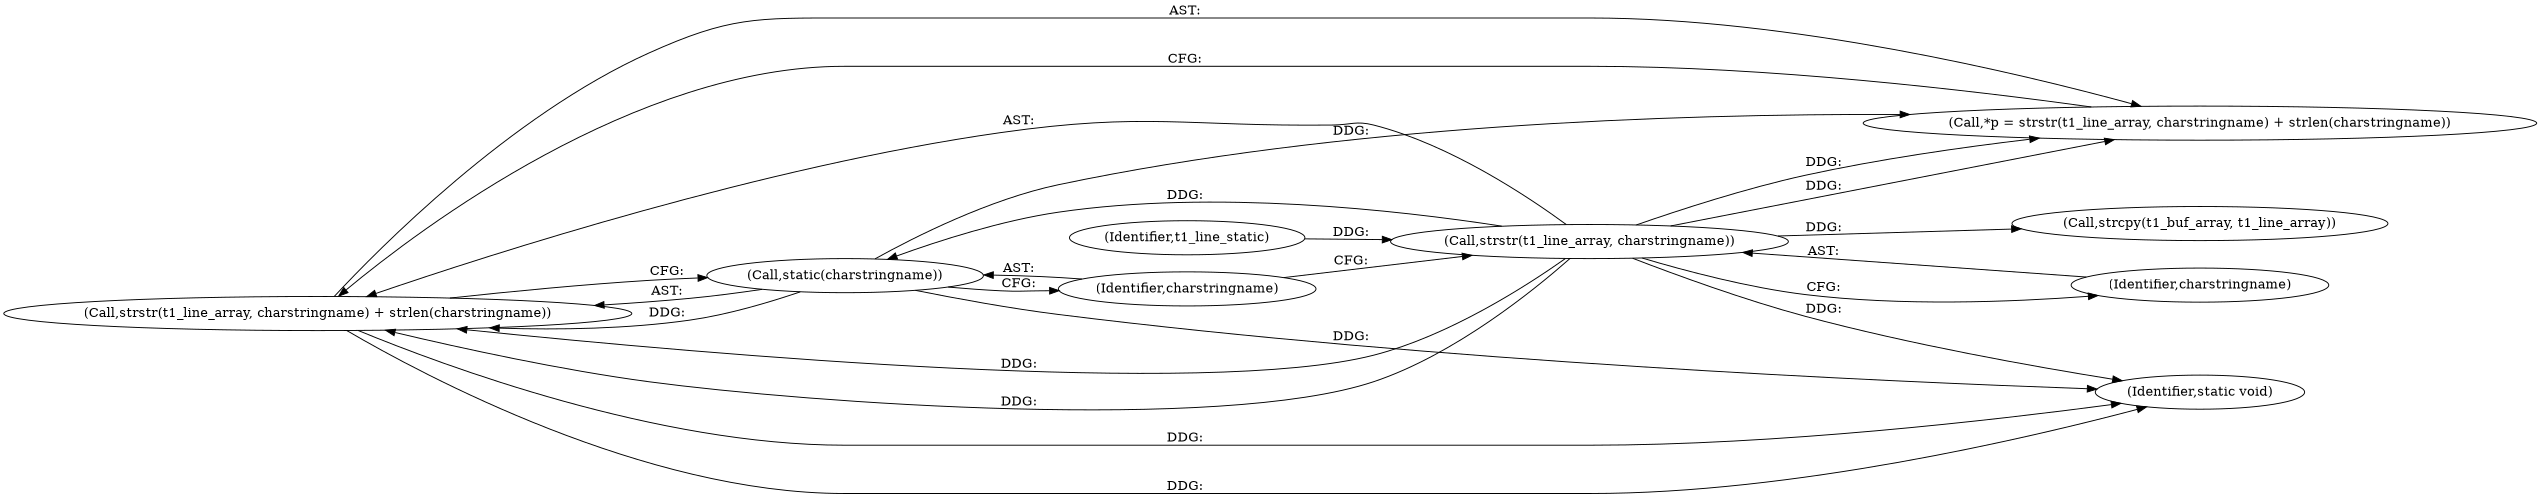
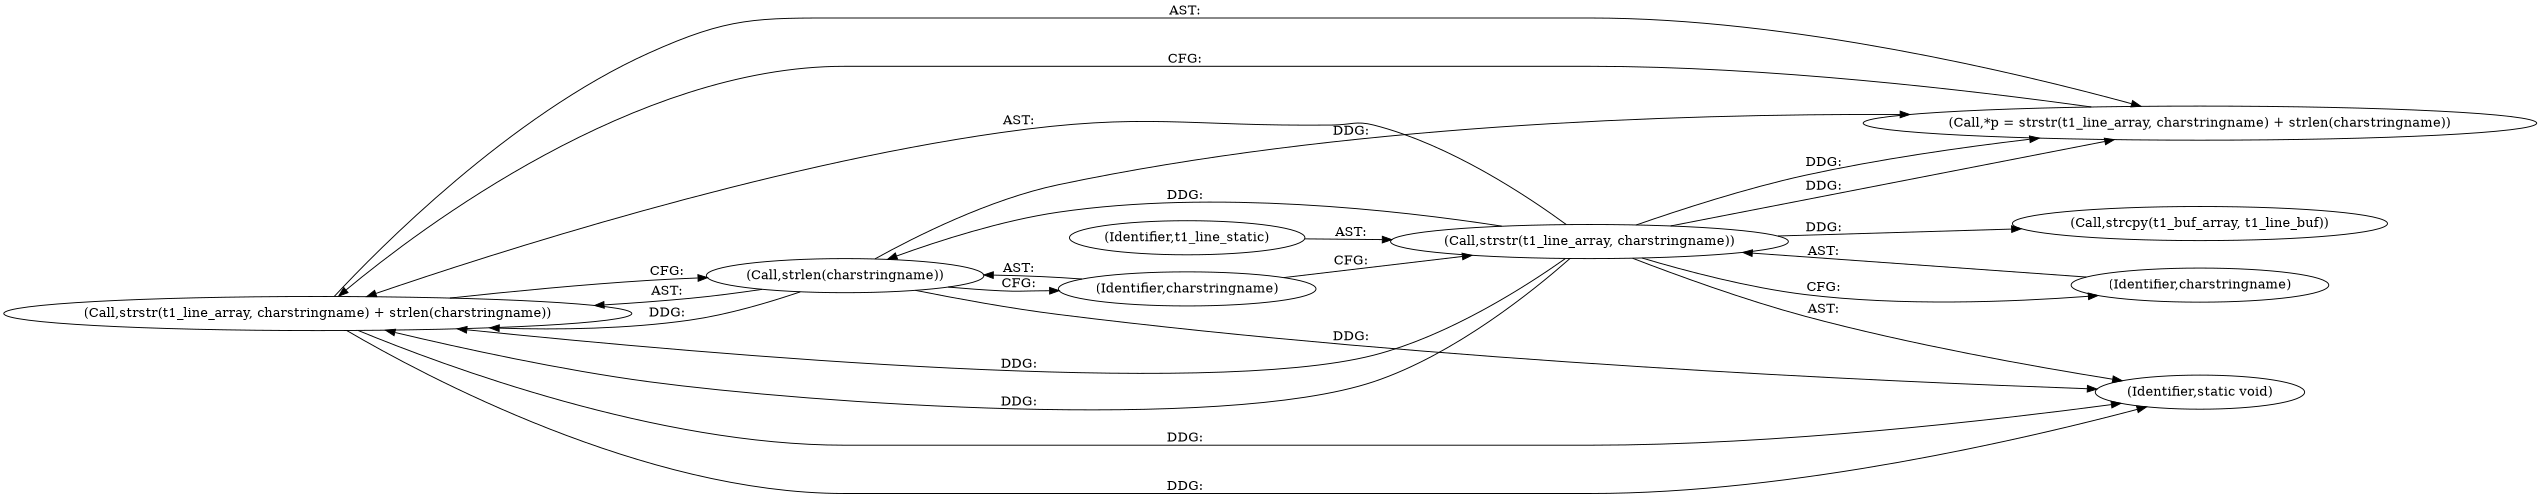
(2200, 224) -> (2200, 224)
(1353, 233) -> (1353, 233)
(845, 276) -> (845, 276)
(1826, 309) -> (1826, 309)
